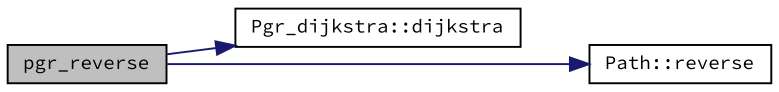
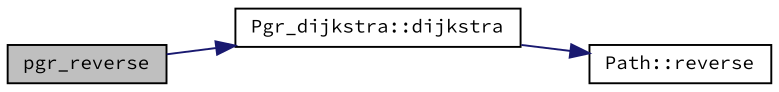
(368, 64) -> (546, 48)
